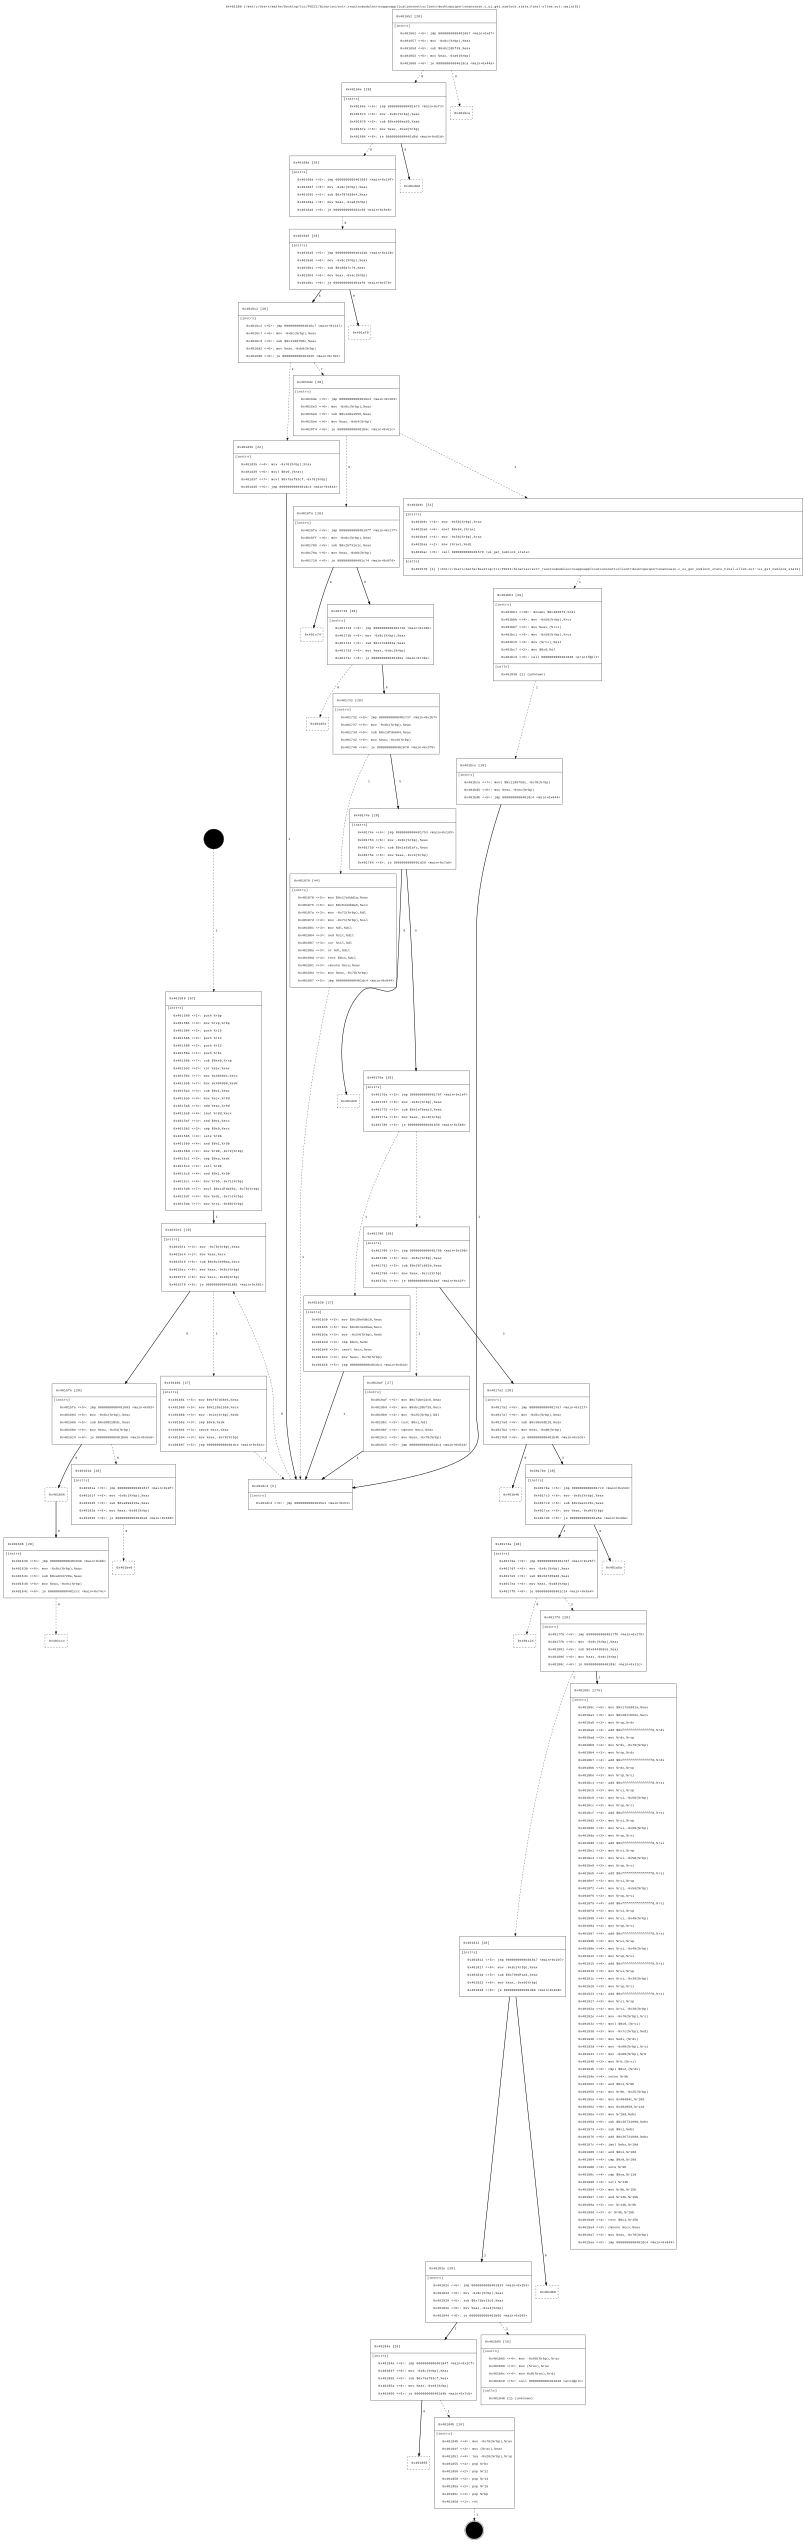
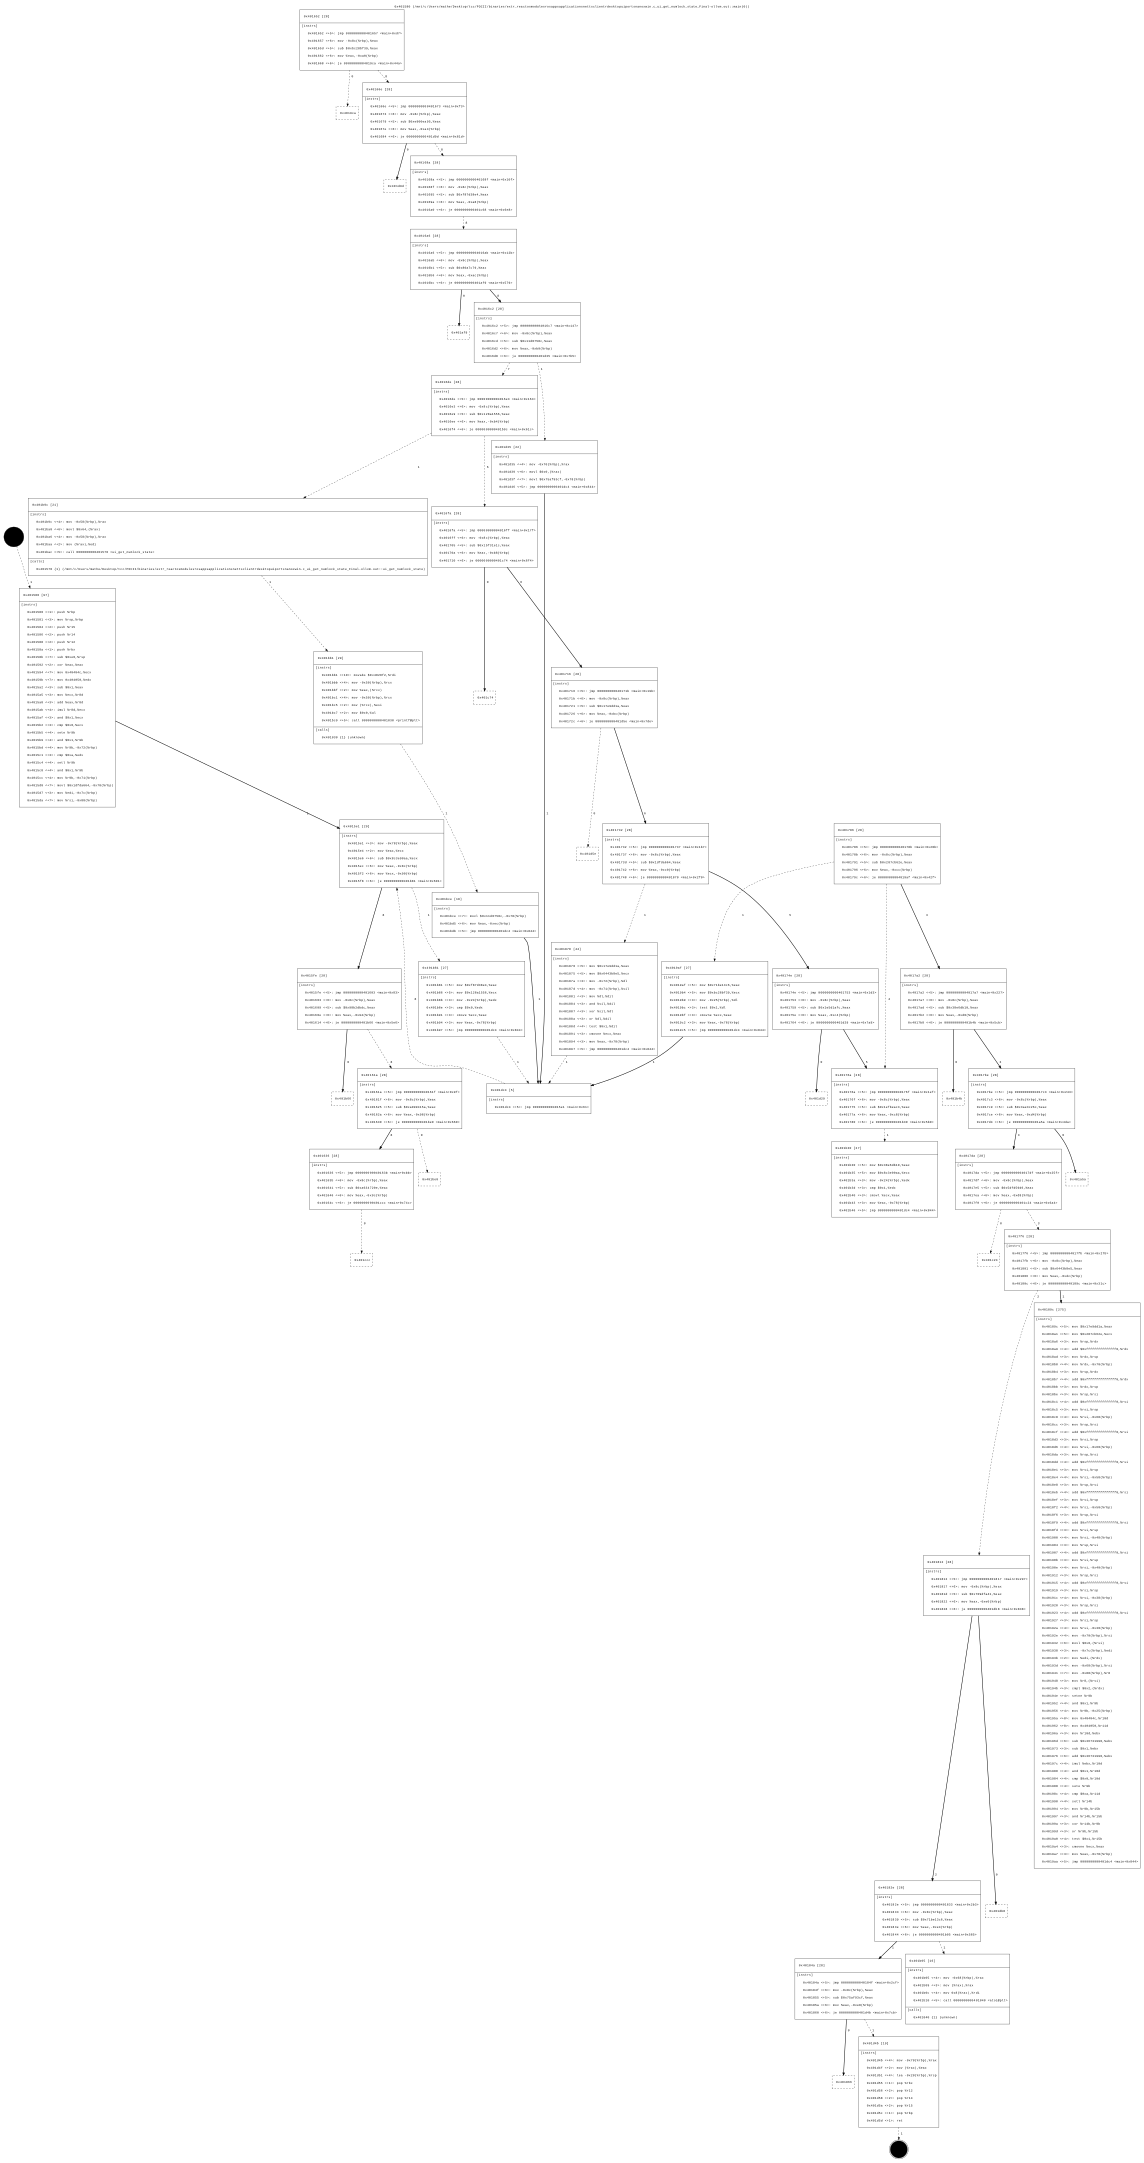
(417, 1178) -> (886, 975)
(325, 1424) -> none
(56, 1518) -> (386, 1138)
